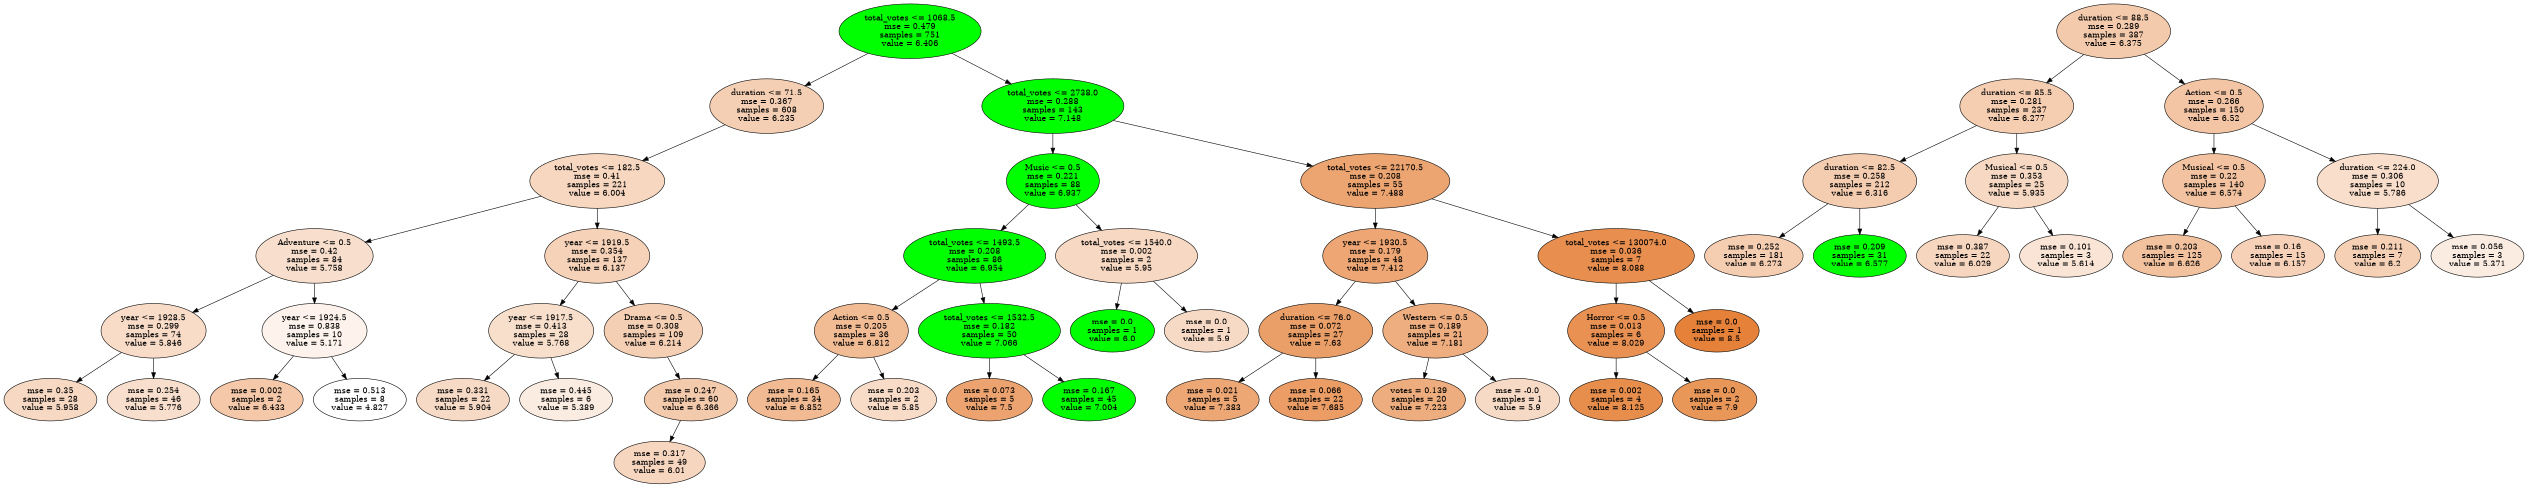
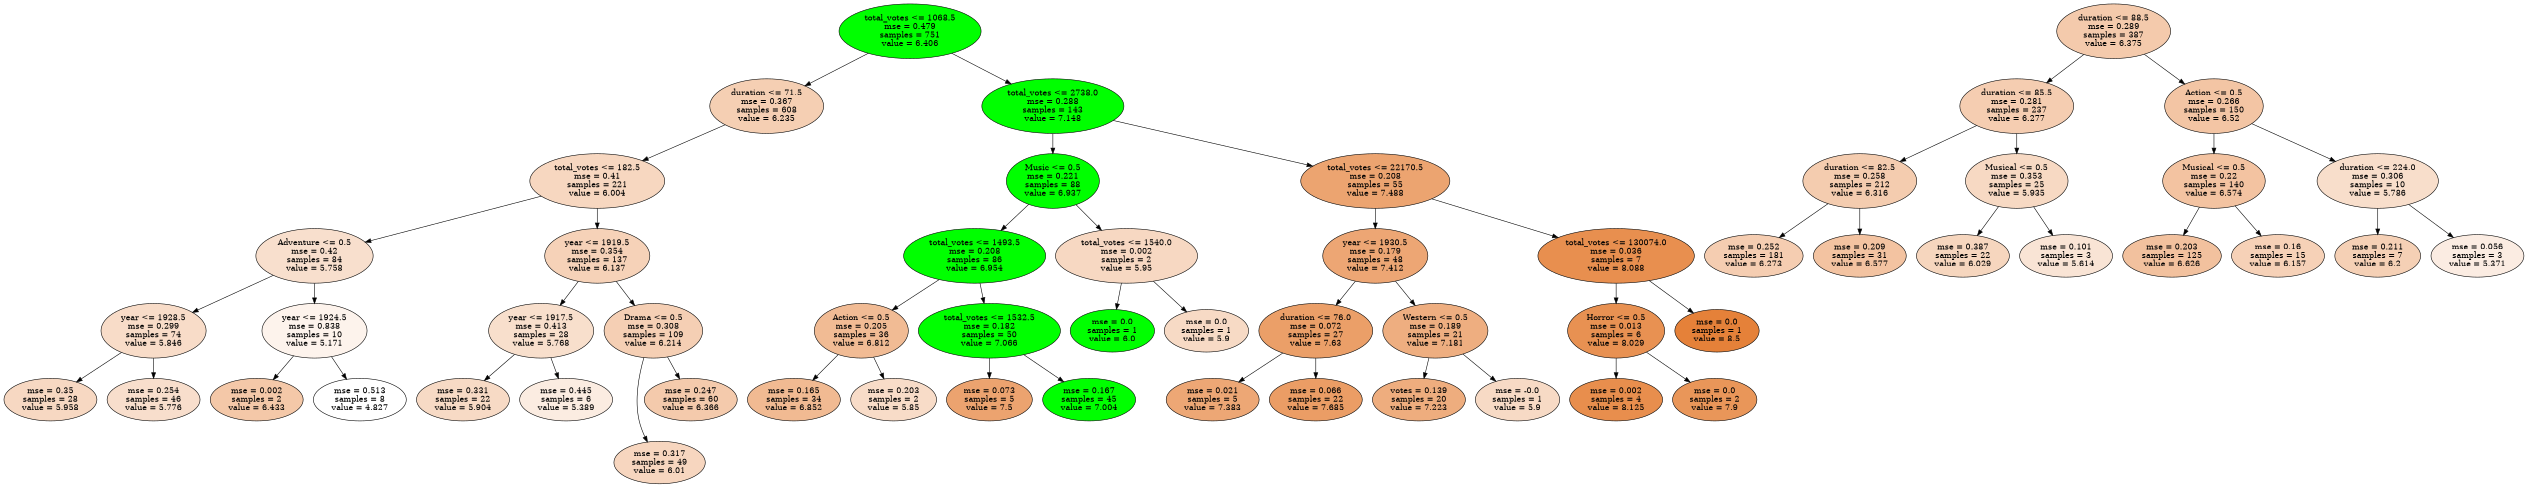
(1860, 256) -> (1860, 256)
(676, 429) -> (637, 397)
